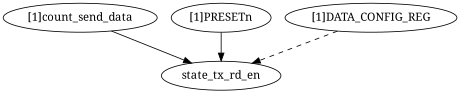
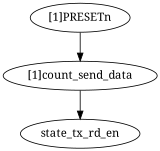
(371, 18) -> none
(221, 43) -> (80, 43)
